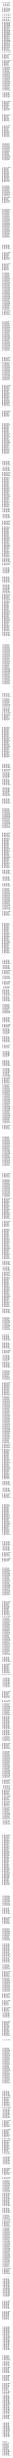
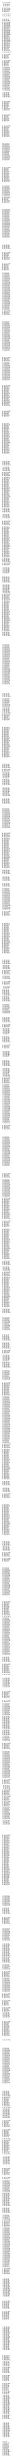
(6, 18) -> none
